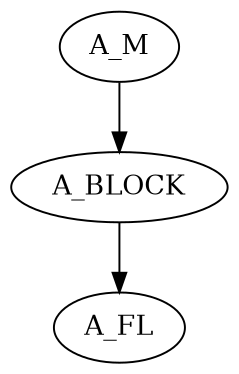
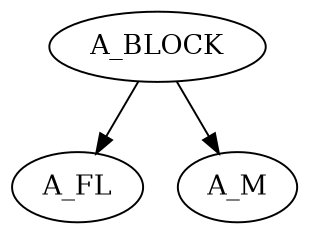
(119, 107) -> (193, 109)
